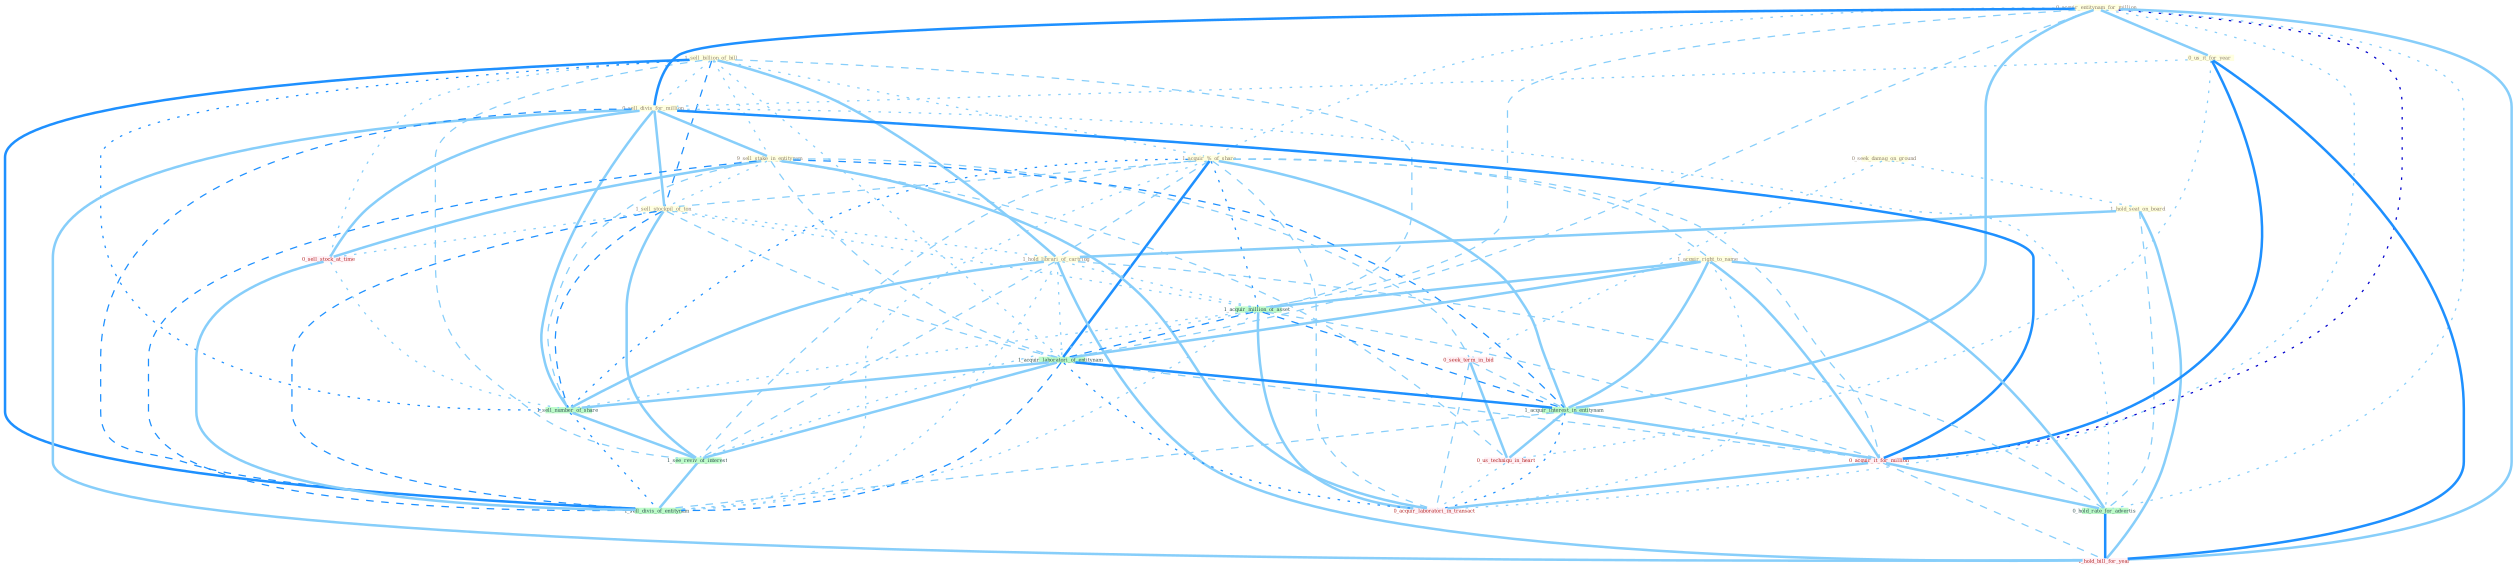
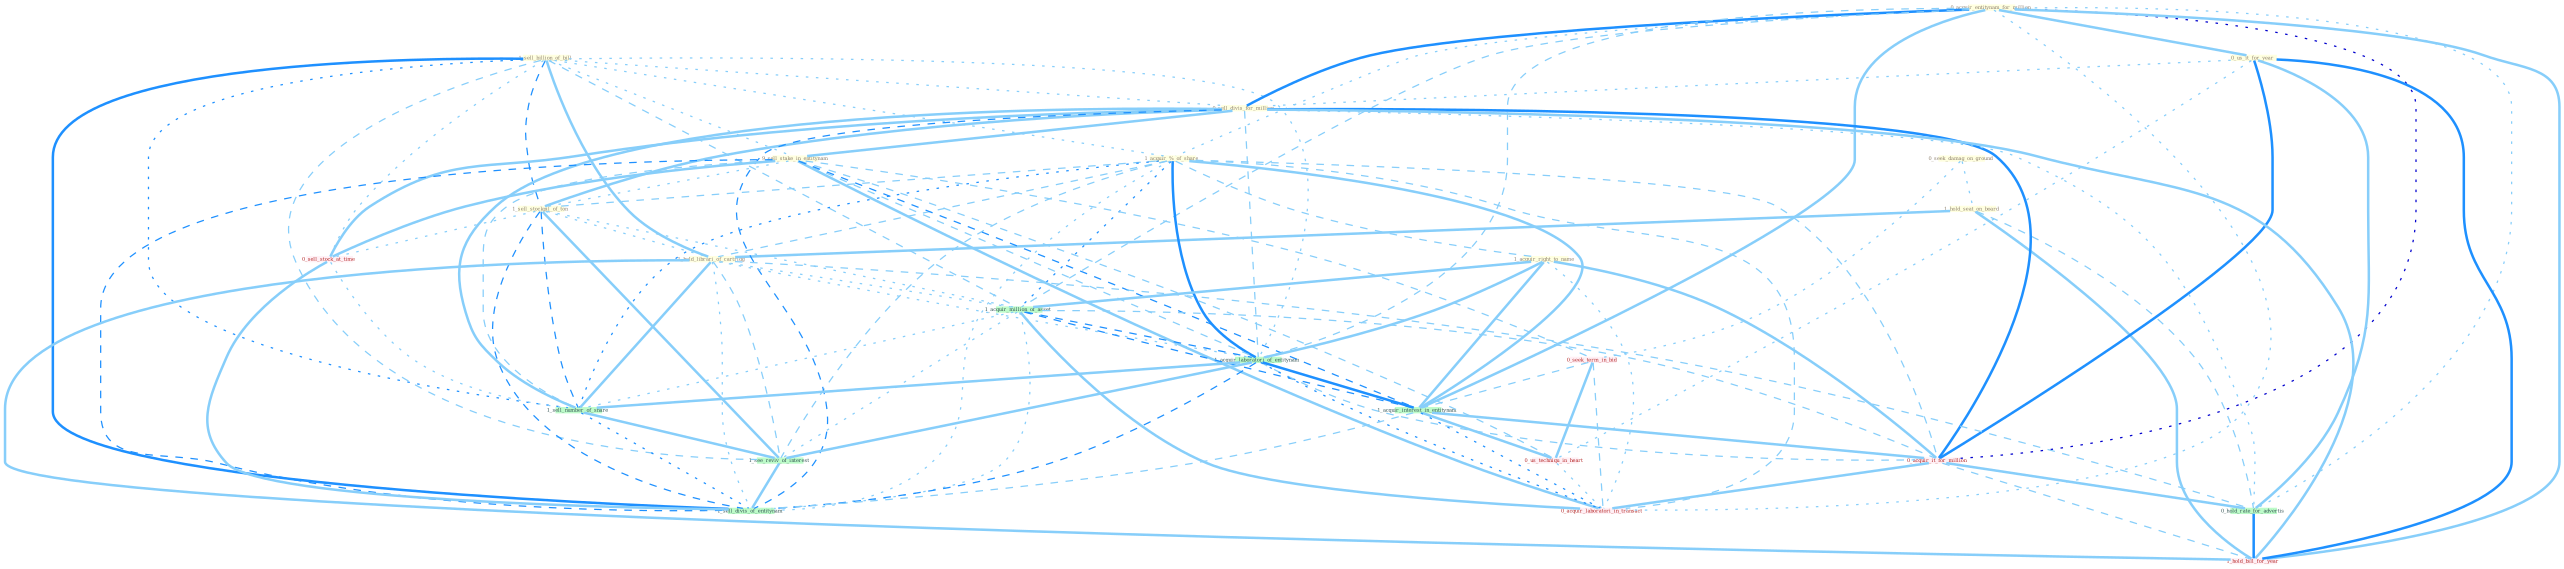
(876, 305) -> (1251, 228)
(1949, 335) -> (2369, 273)
